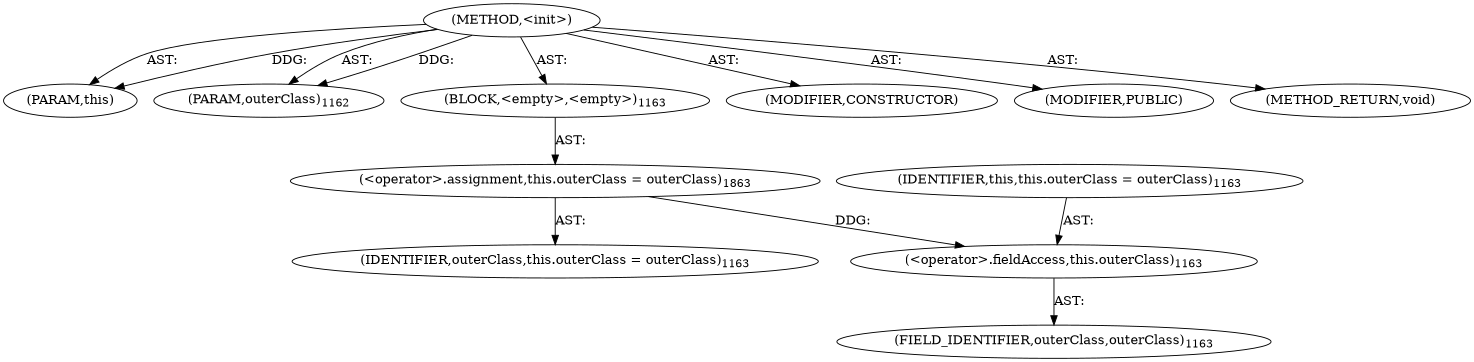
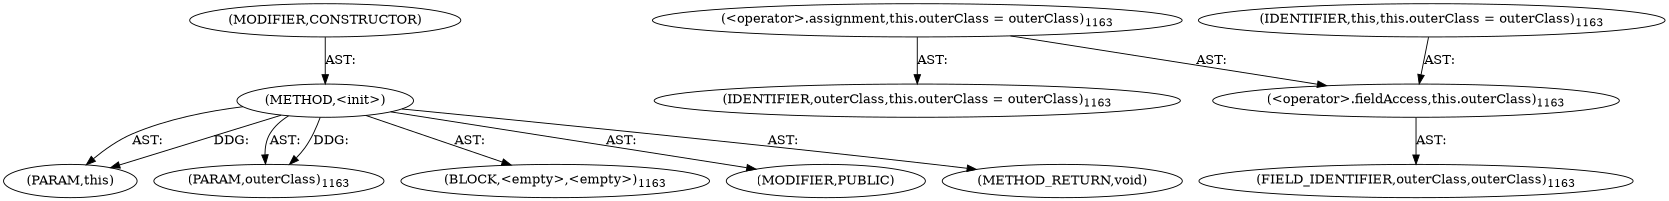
(678, 59) -> (325, 56)
(336, 99) -> (336, 180)
(555, 136) -> none
(737, 180) -> (1099, 19)
(855, 221) -> (1214, 60)
